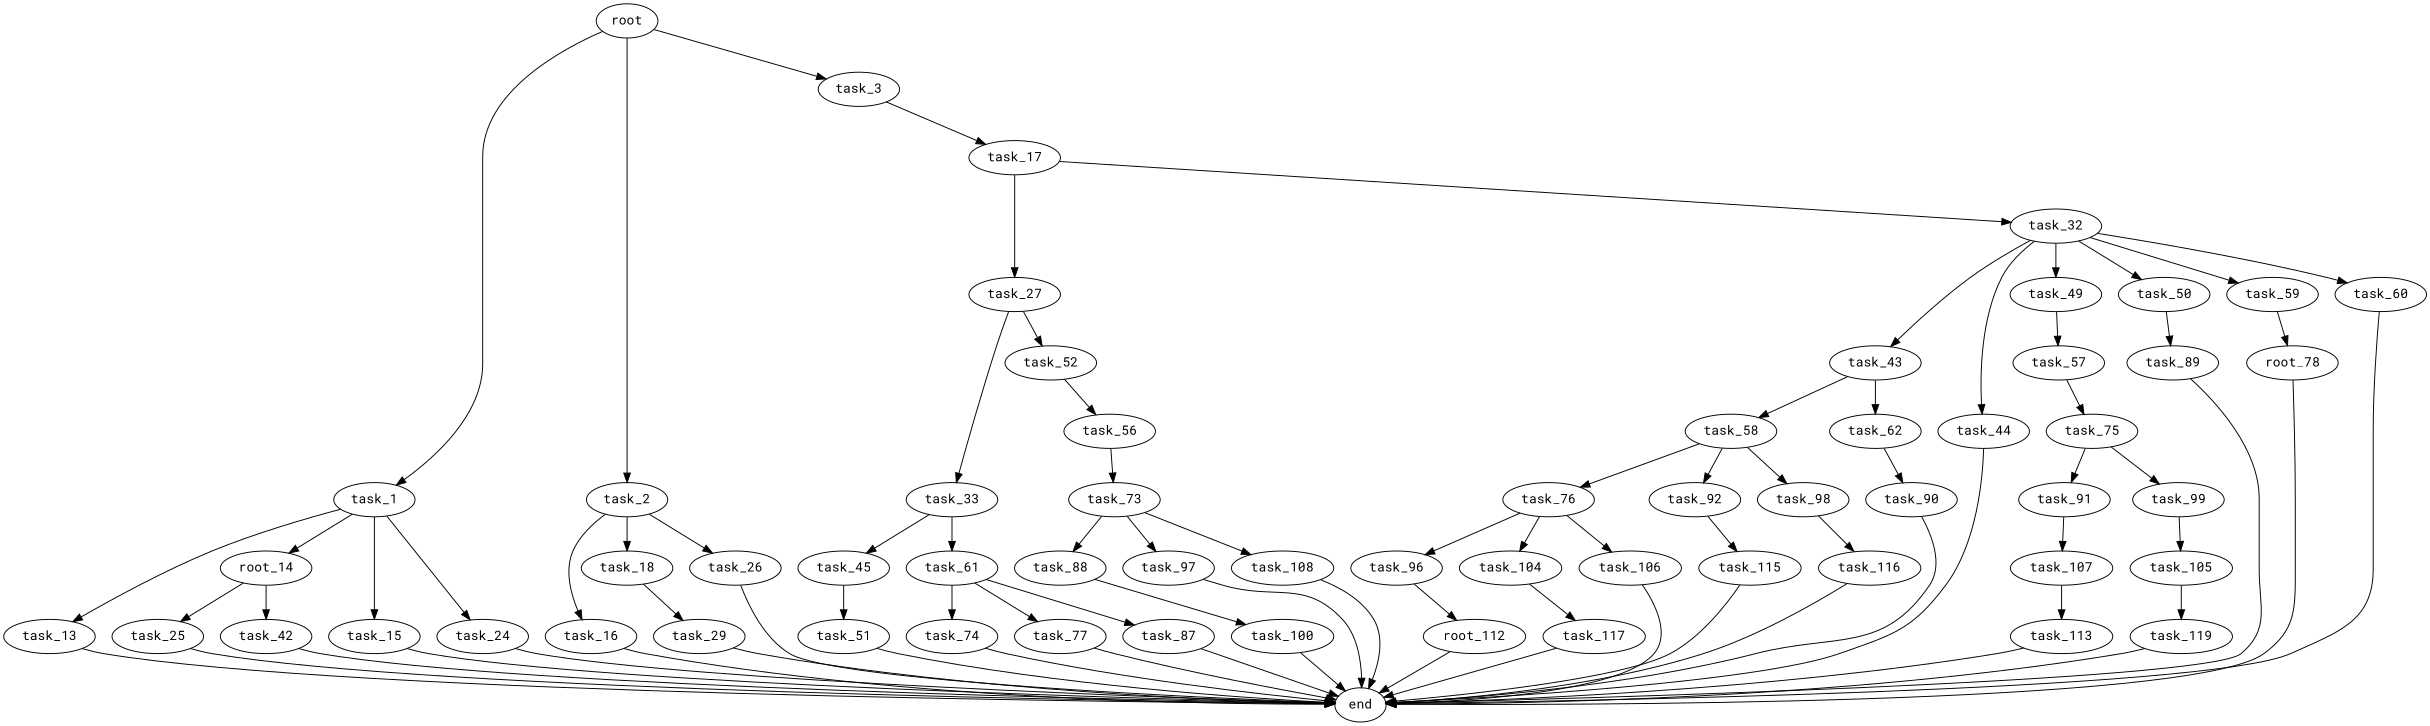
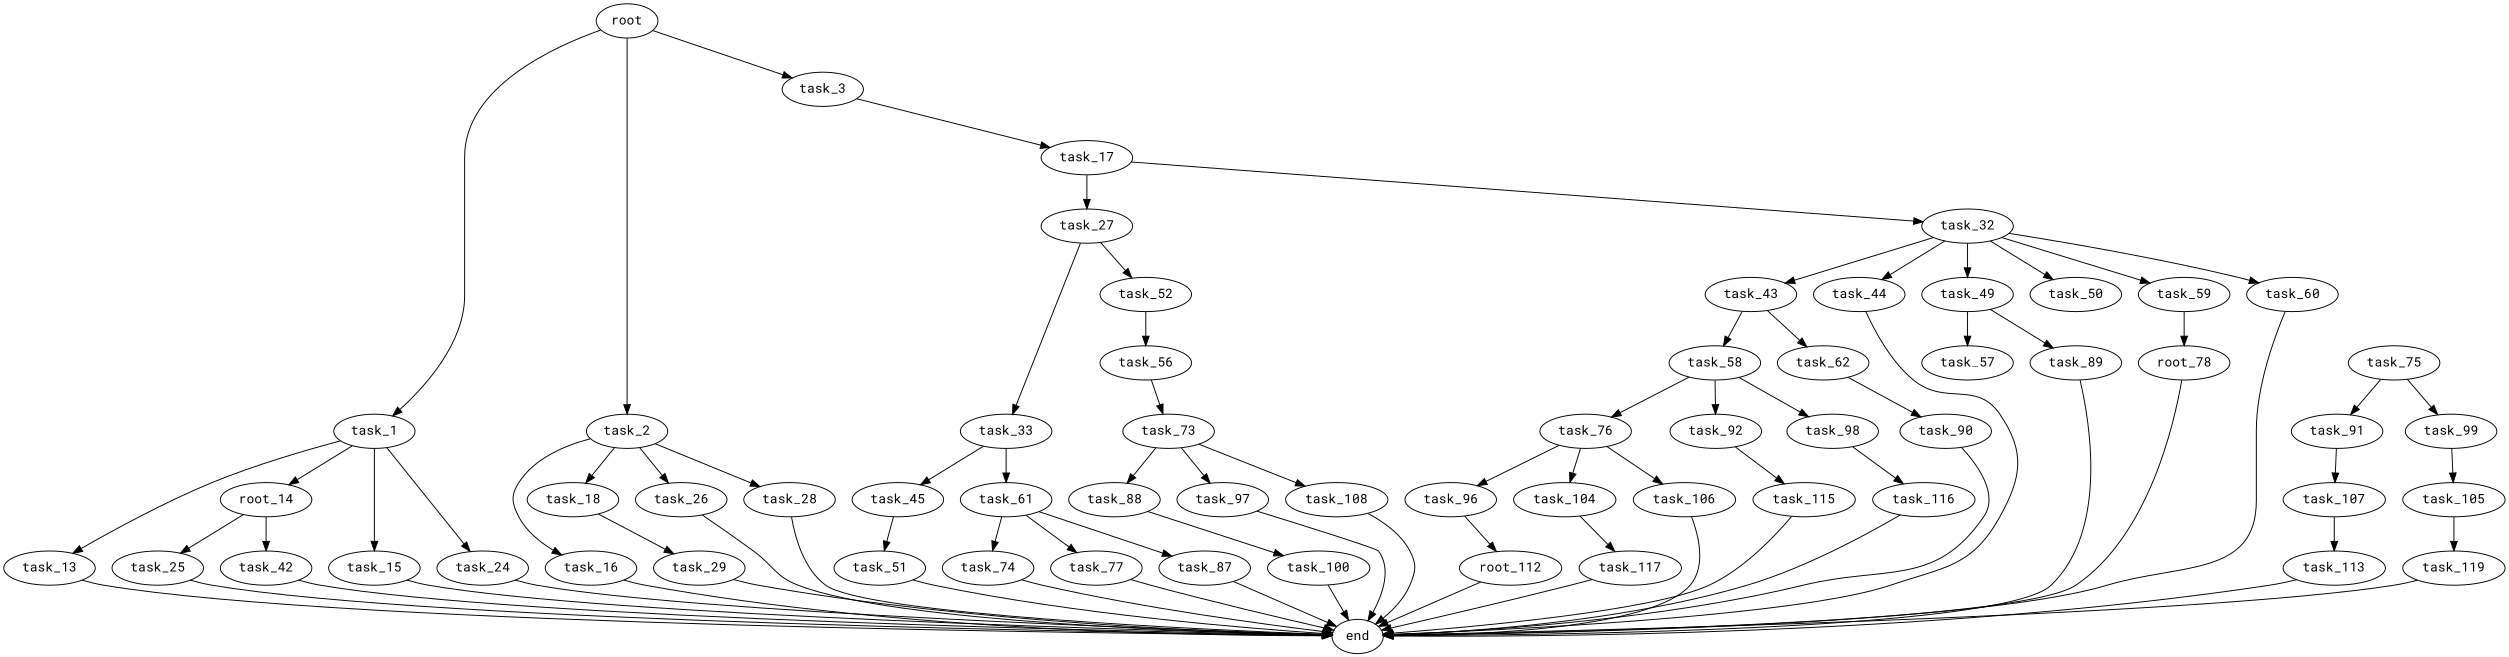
(2168, 324) -> (2018, 326)
(2073, 393) -> none
none -> (790, 500)
